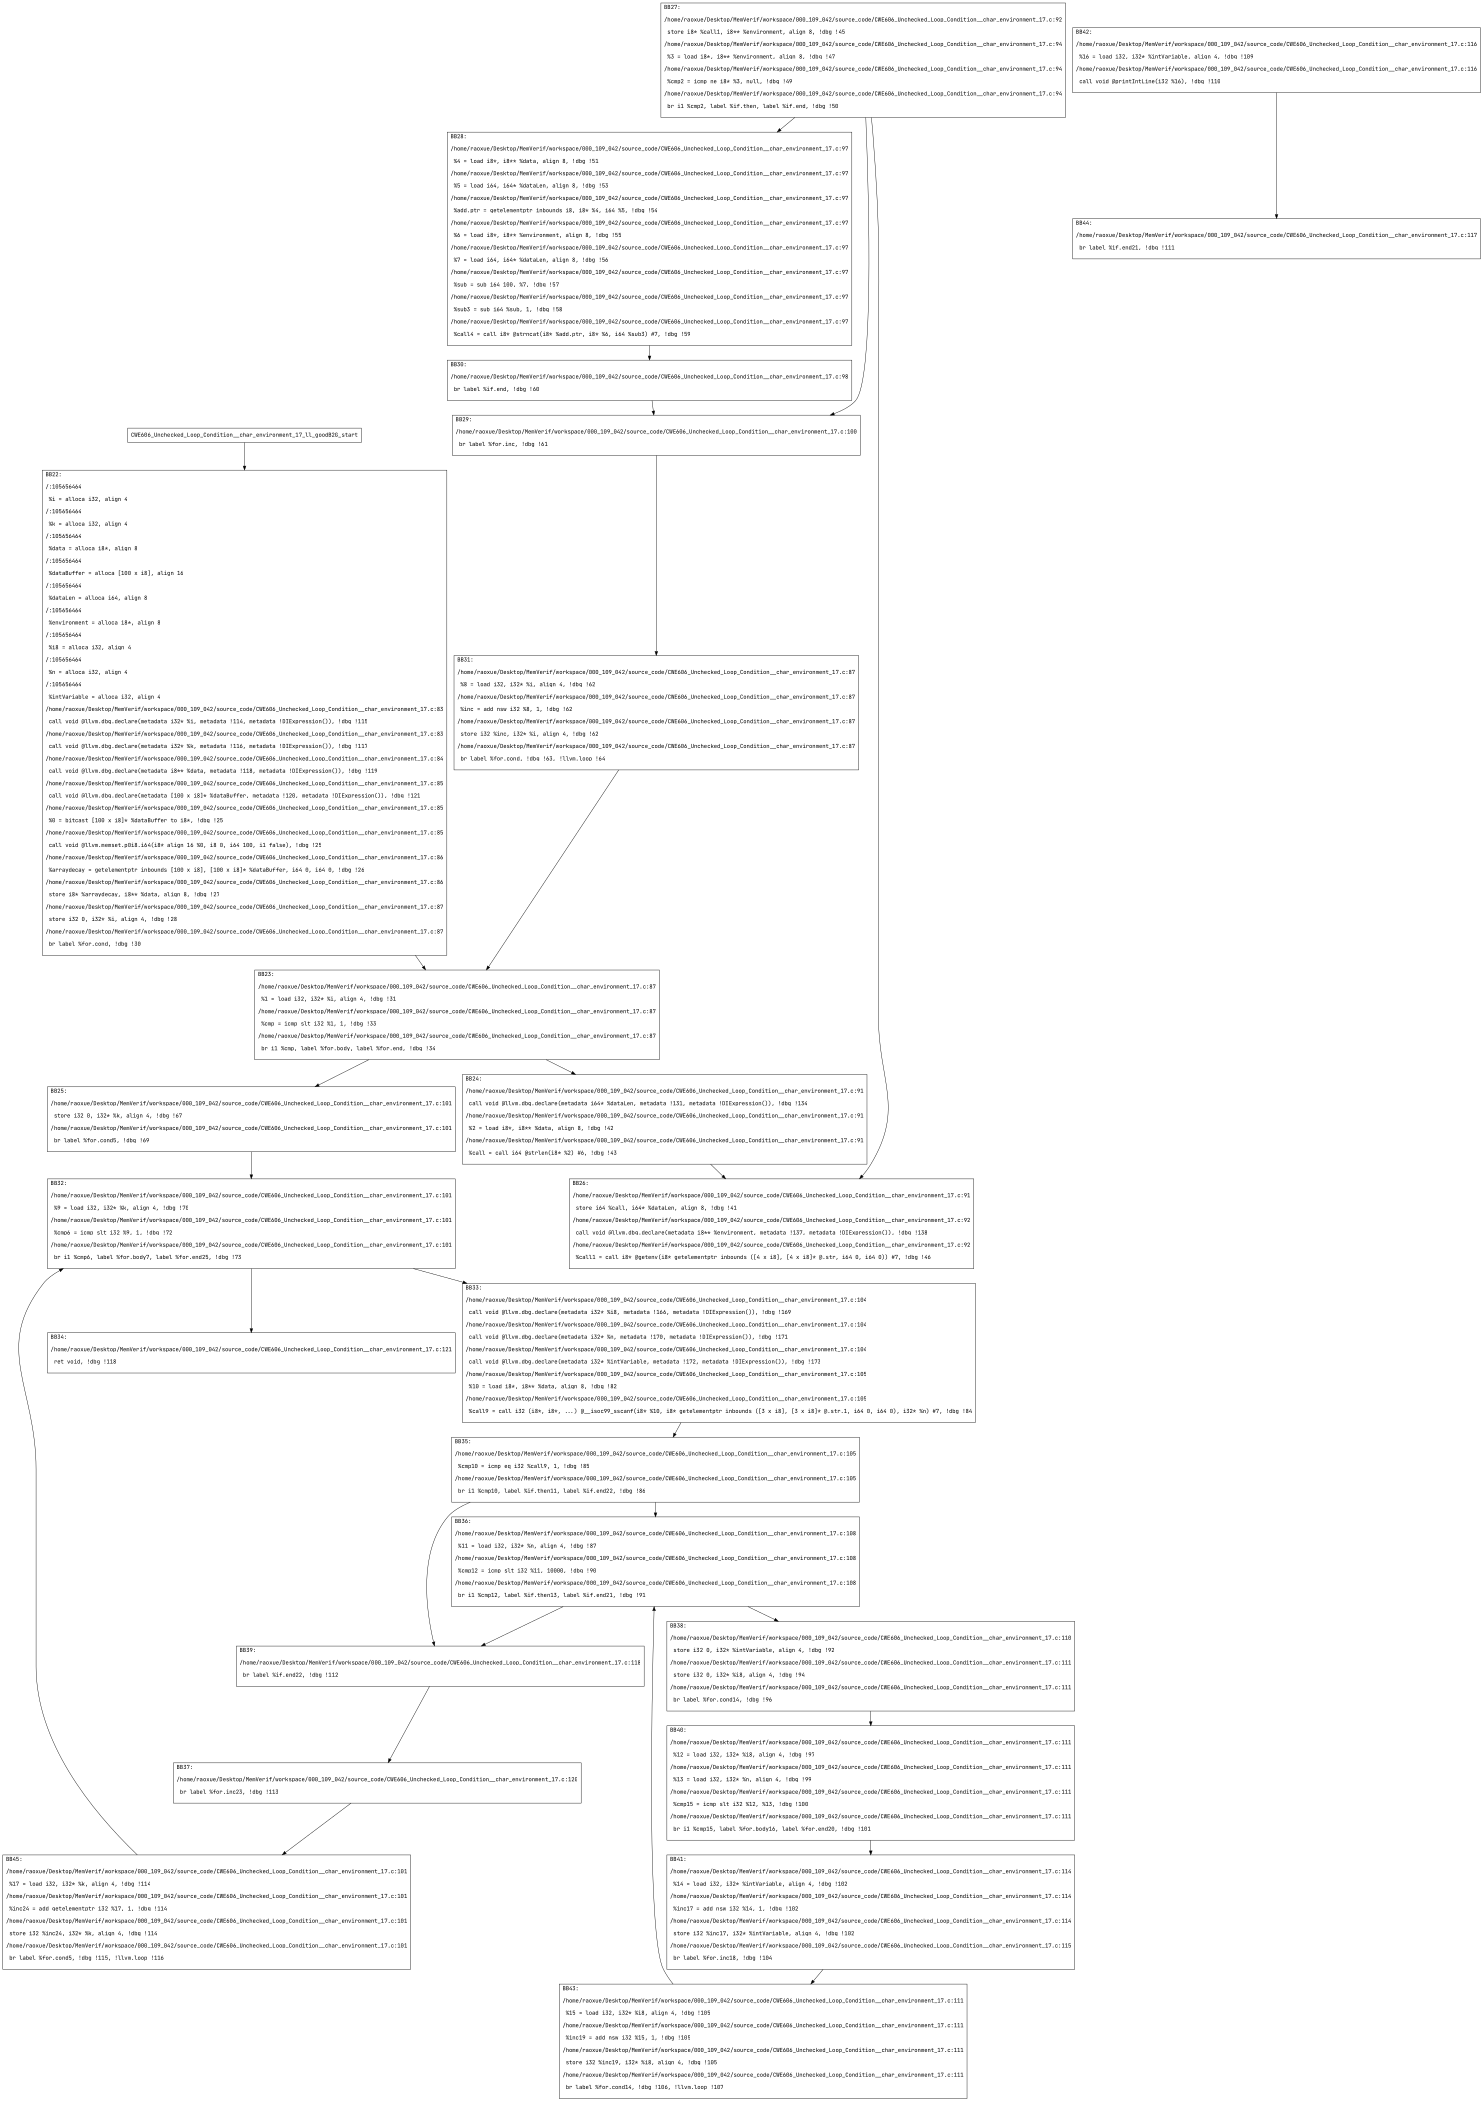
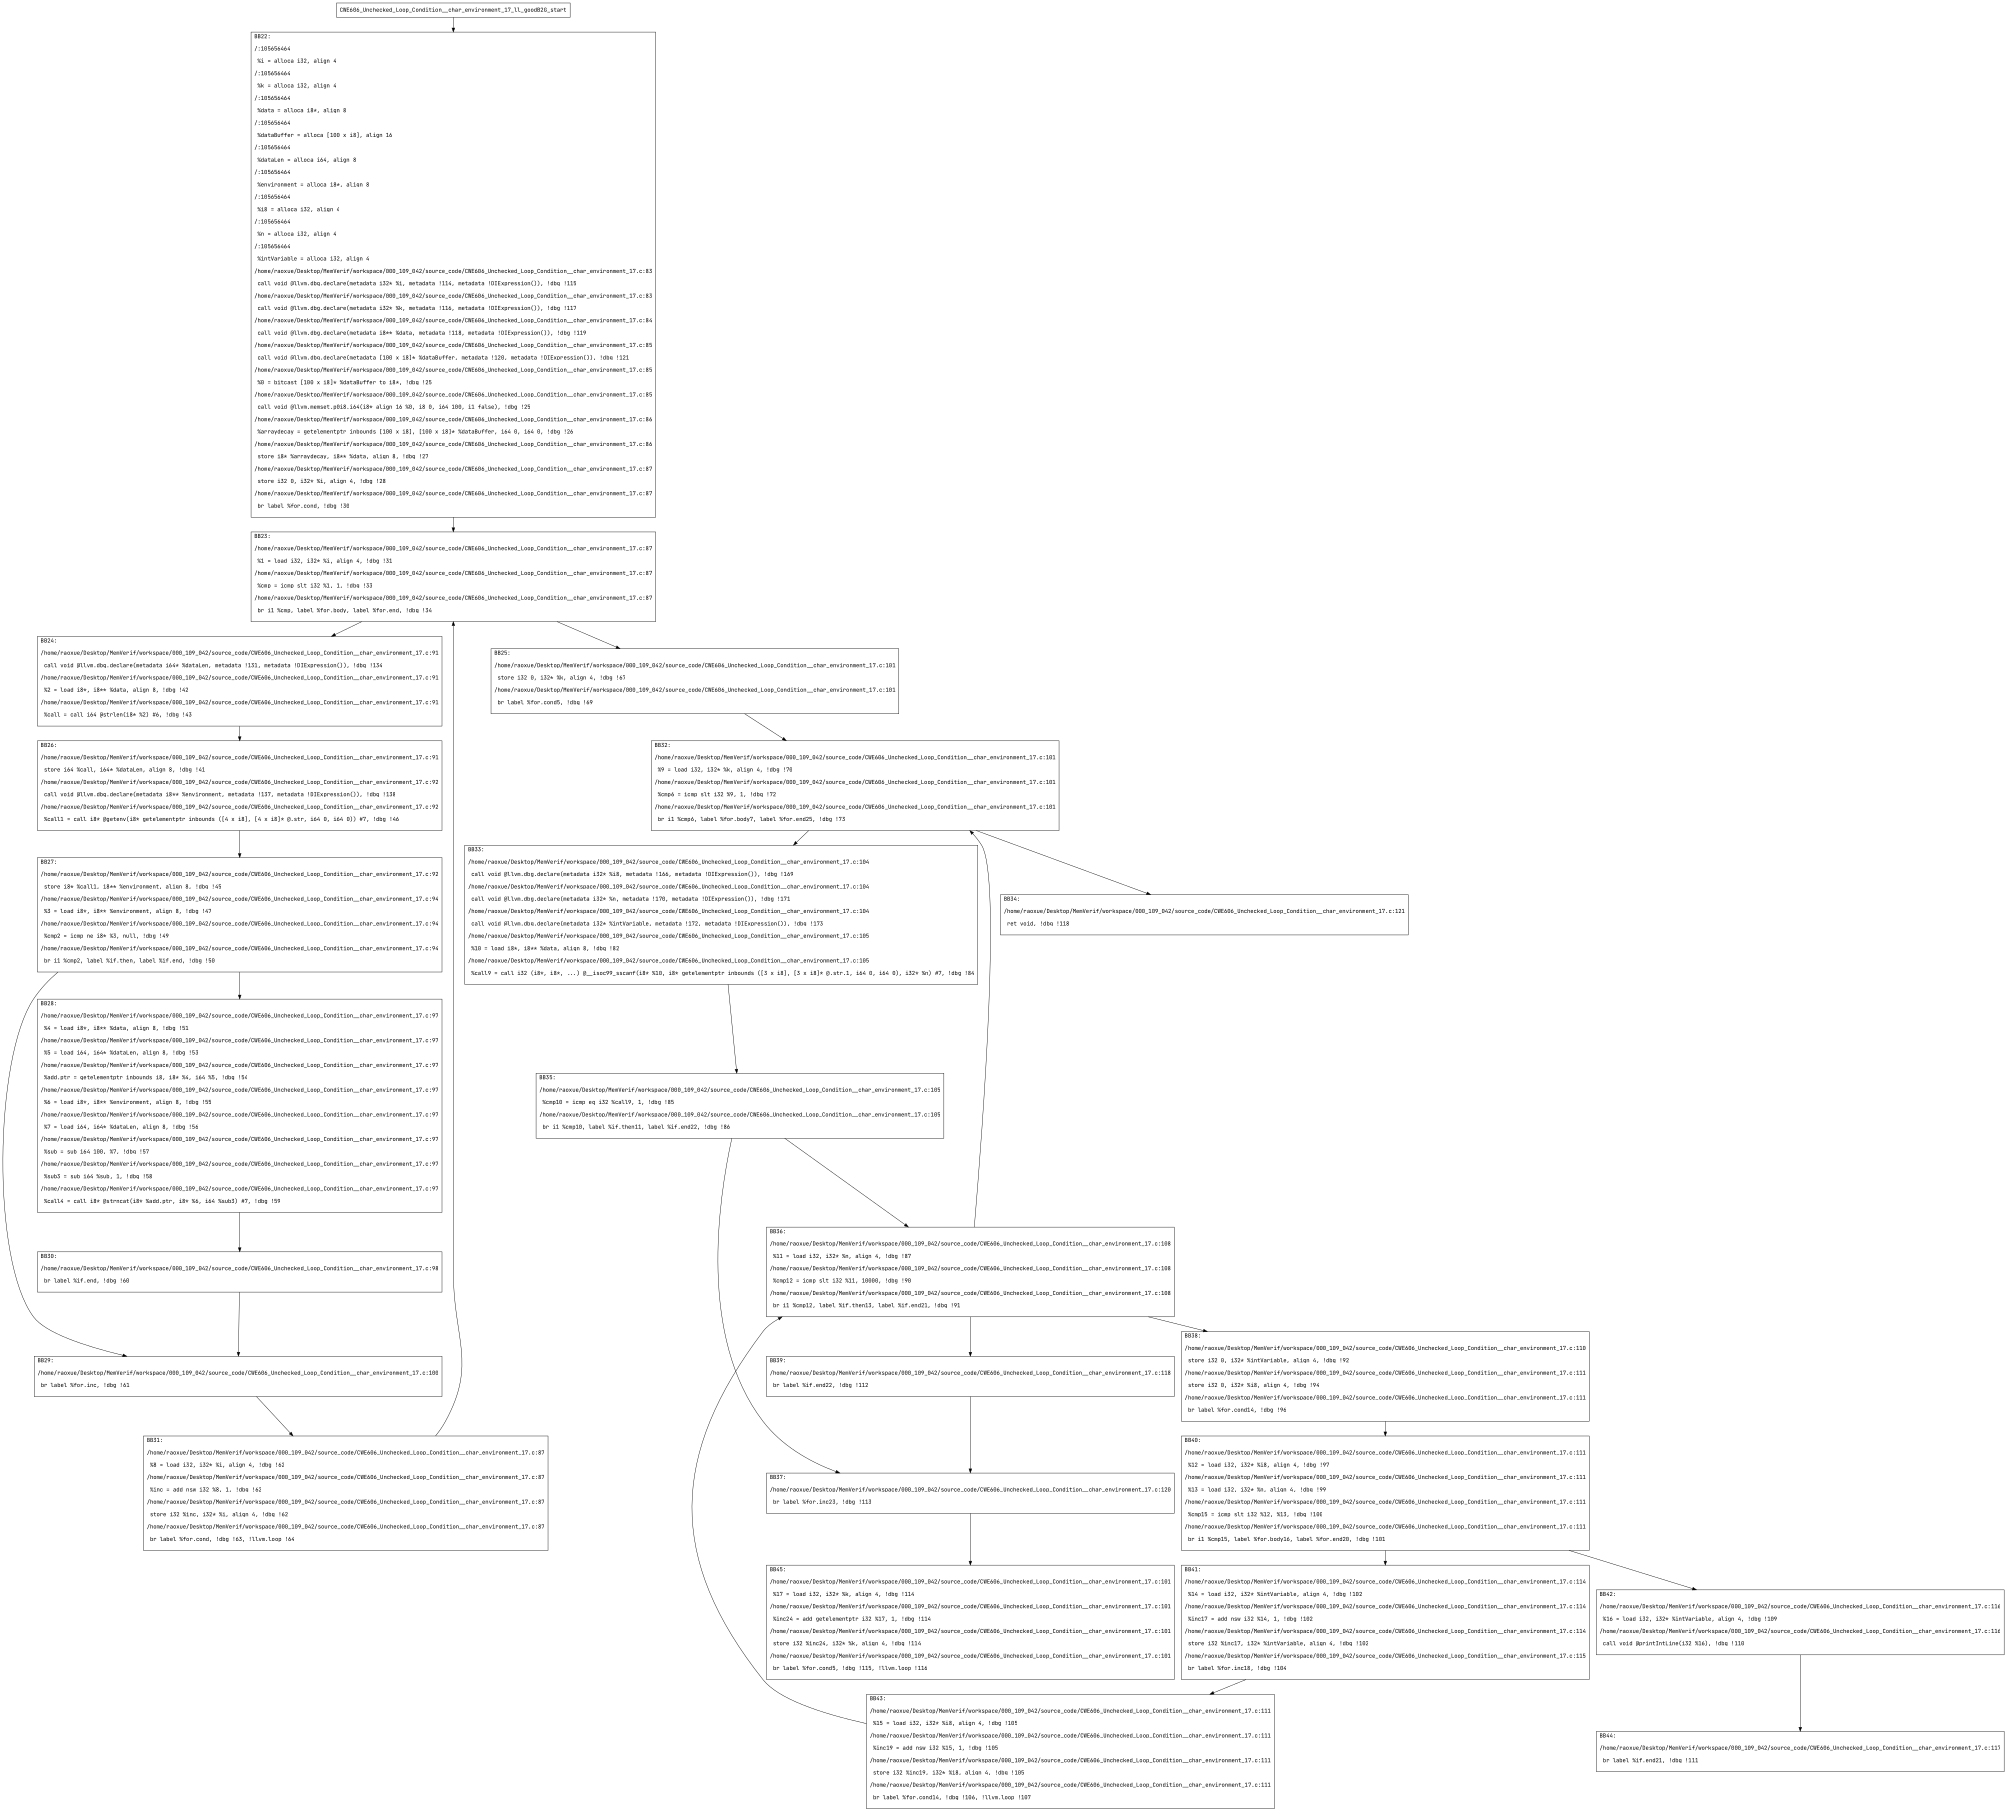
(878, 650) -> (240, 842)
(428, 1564) -> (725, 1328)
none -> (1631, 1570)
(36, 1571) -> (988, 1029)
